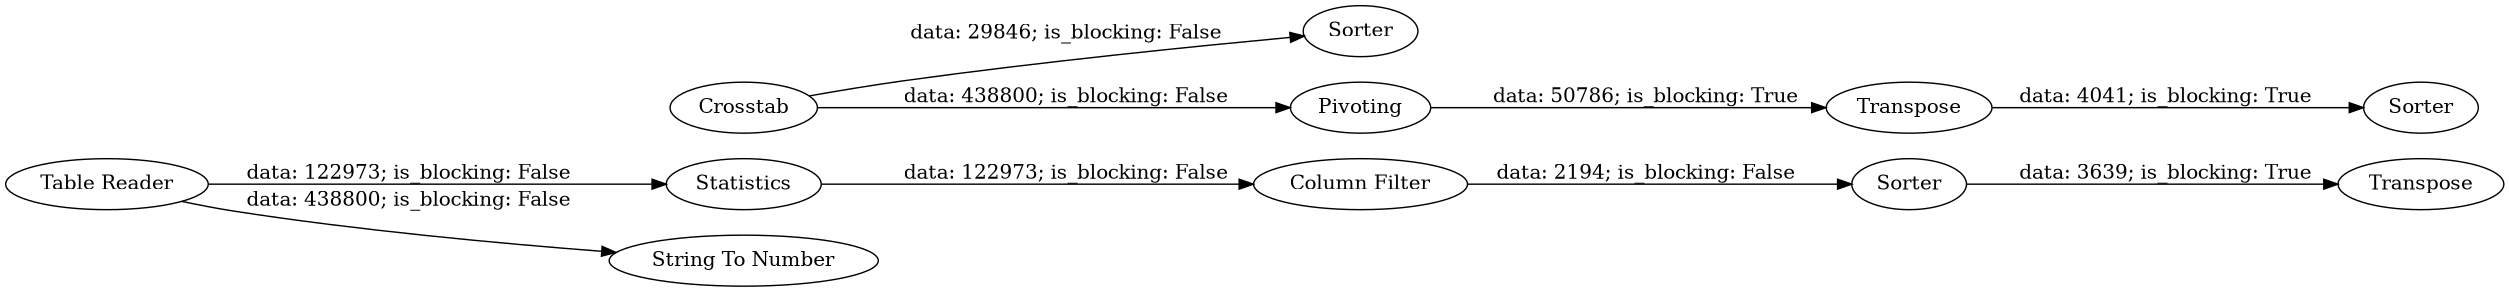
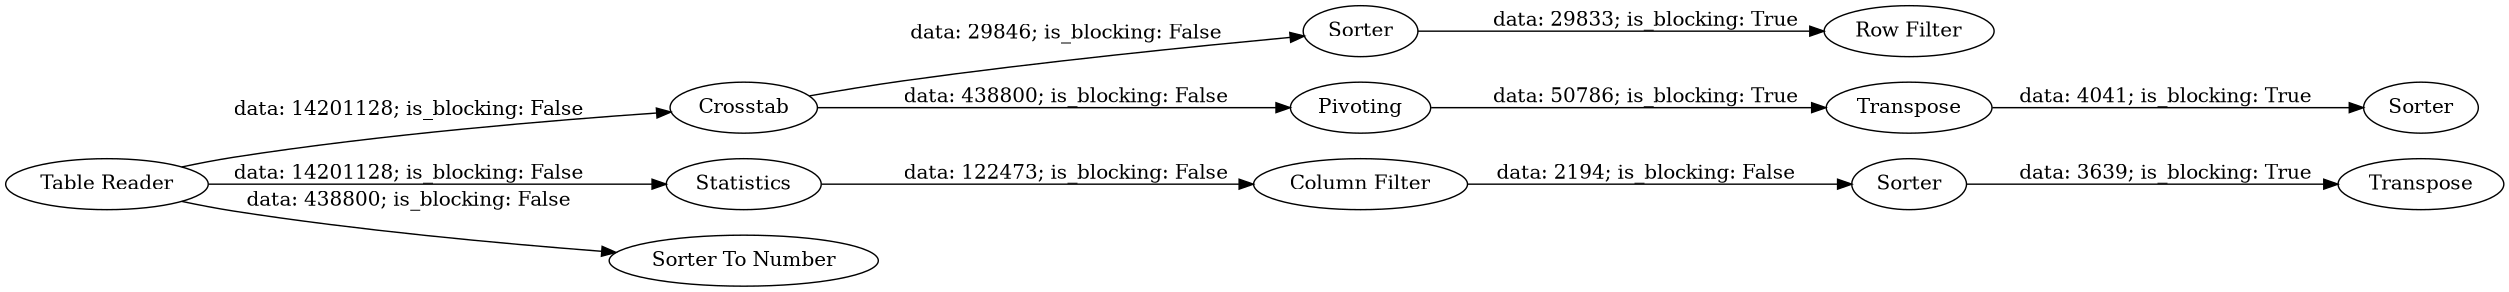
none -> (1909, 31)
none -> (418, 134)
(409, 174) -> (409, 174)
(1066, 174) -> (1066, 174)
(744, 261) -> (744, 261)
